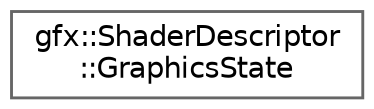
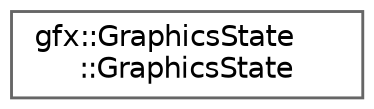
(187, 55) -> (187, 55)
